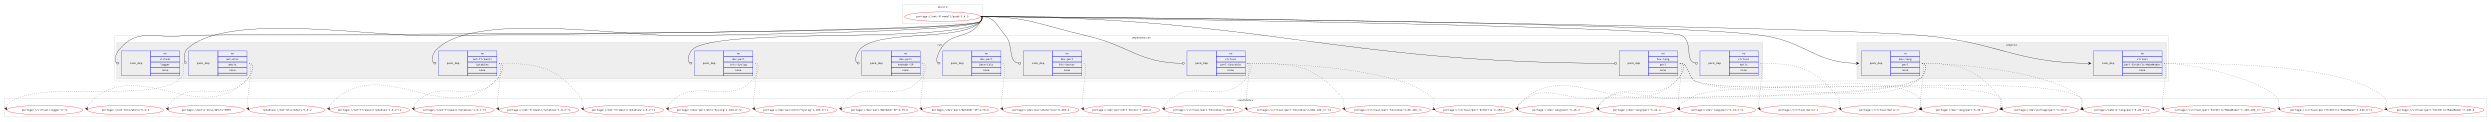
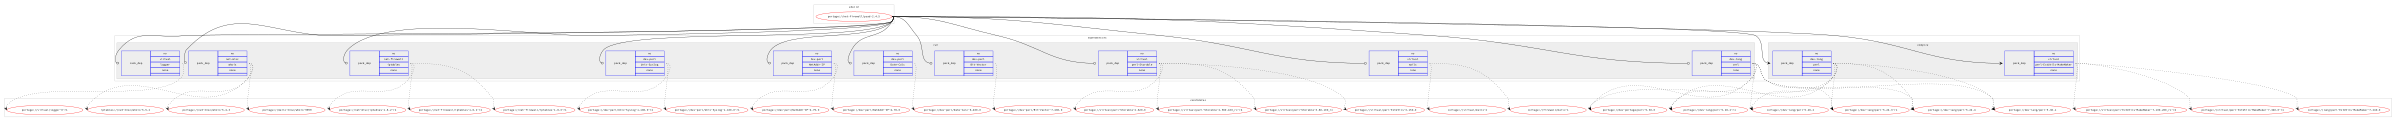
(454, 110) -> none
(624, 110) -> (368, 110)
(1798, 110) -> (1548, 110)
(2121, 110) -> (1710, 110)
(2436, 110) -> (2344, 110)
